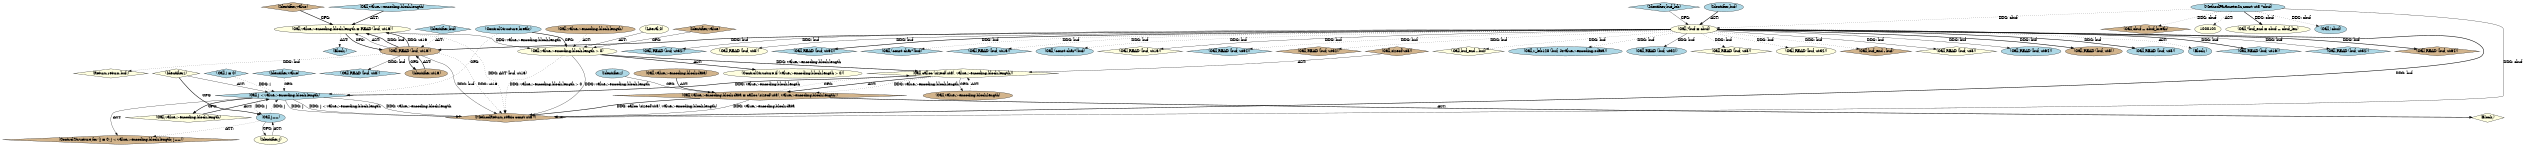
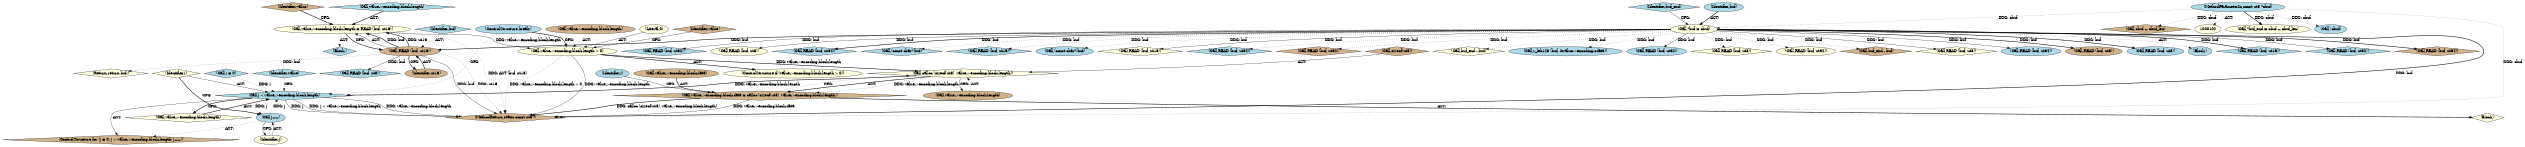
(1664, 7) -> (1664, 7)
(2146, 29) -> (2146, 29)
(1734, 110) -> (1734, 110)
